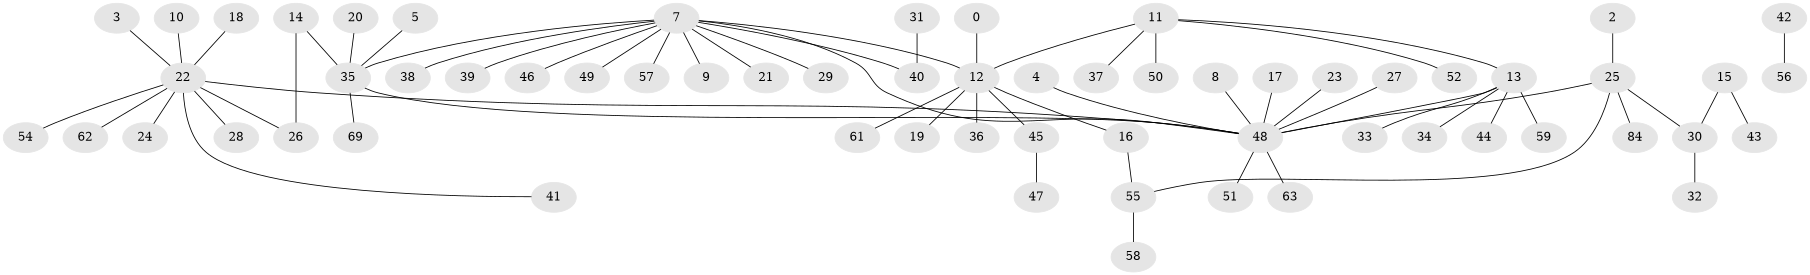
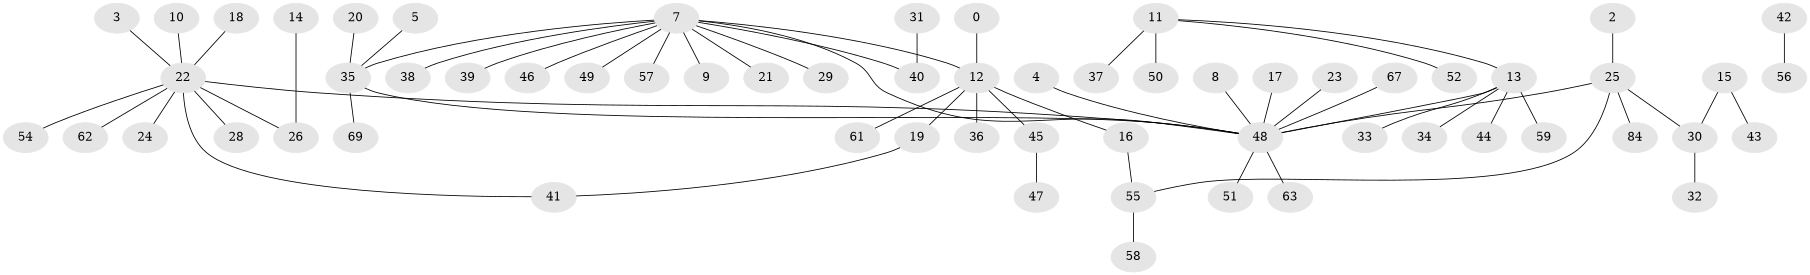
(1064, 44) -> none
(322, 48) -> none
(1395, 78) -> (1395, 78)
none -> (740, 182)
